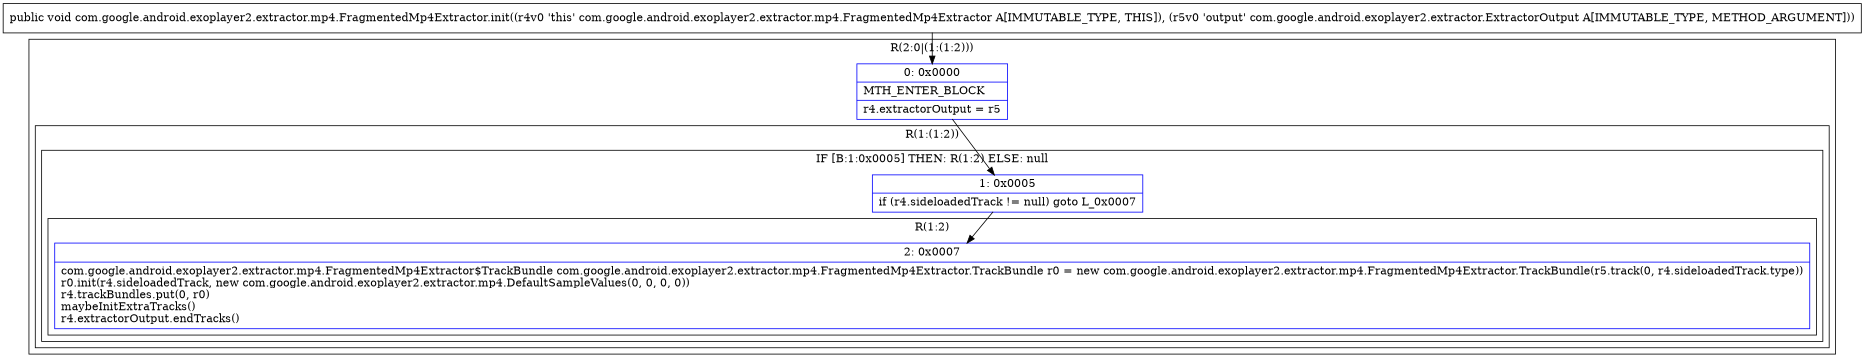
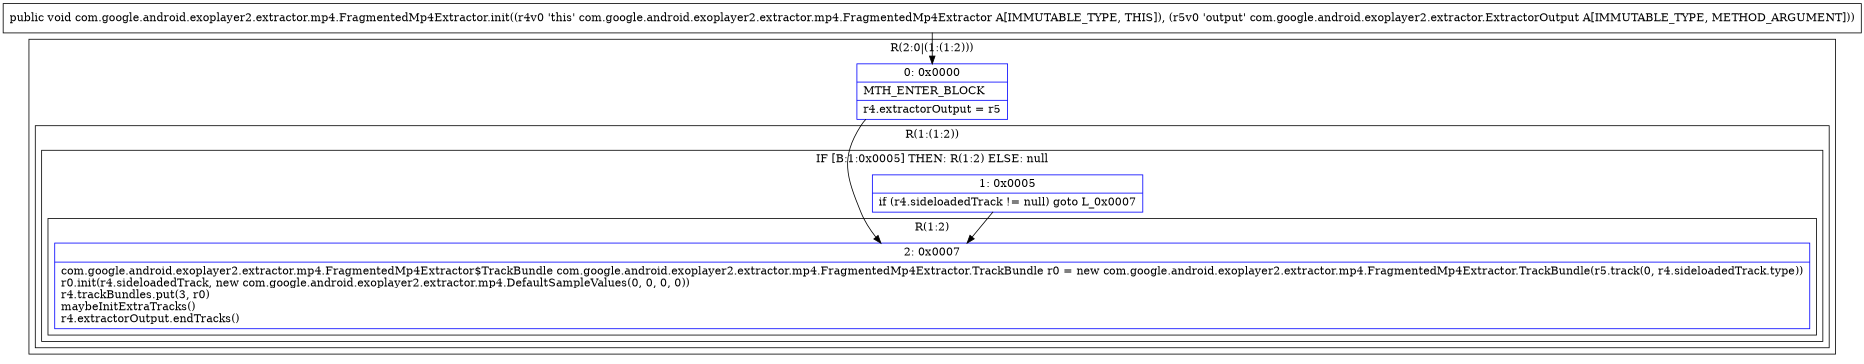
(971, 144) -> (849, 179)
(136, 295) -> (136, 295)
